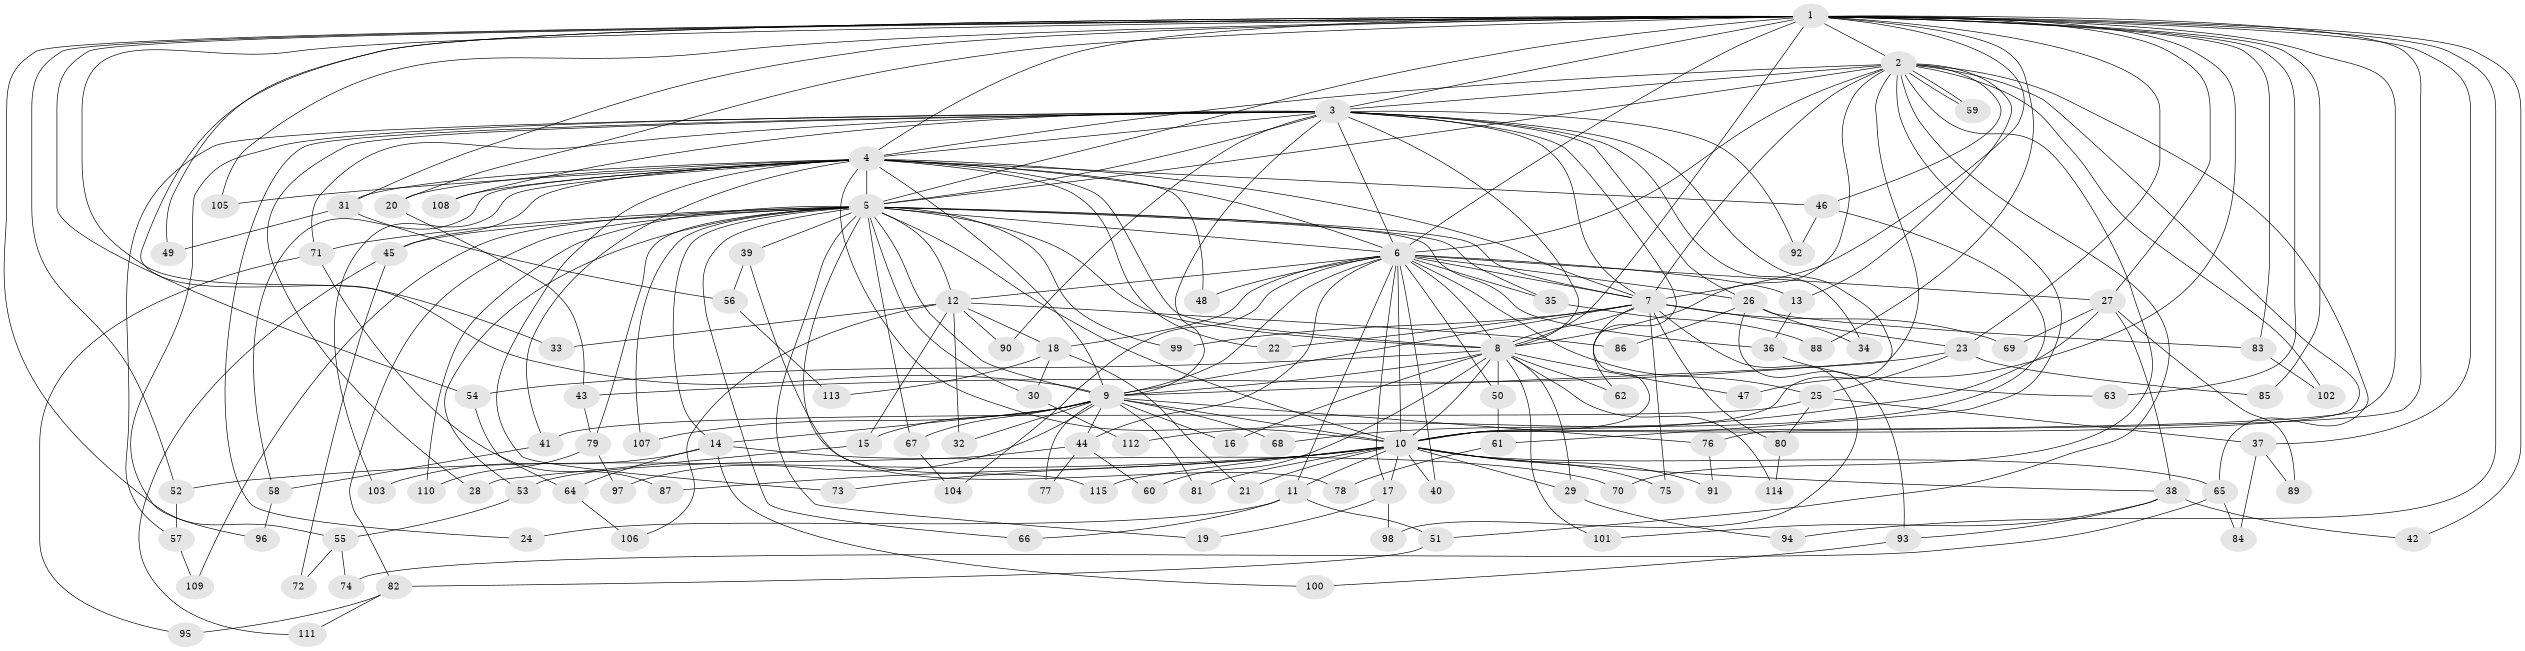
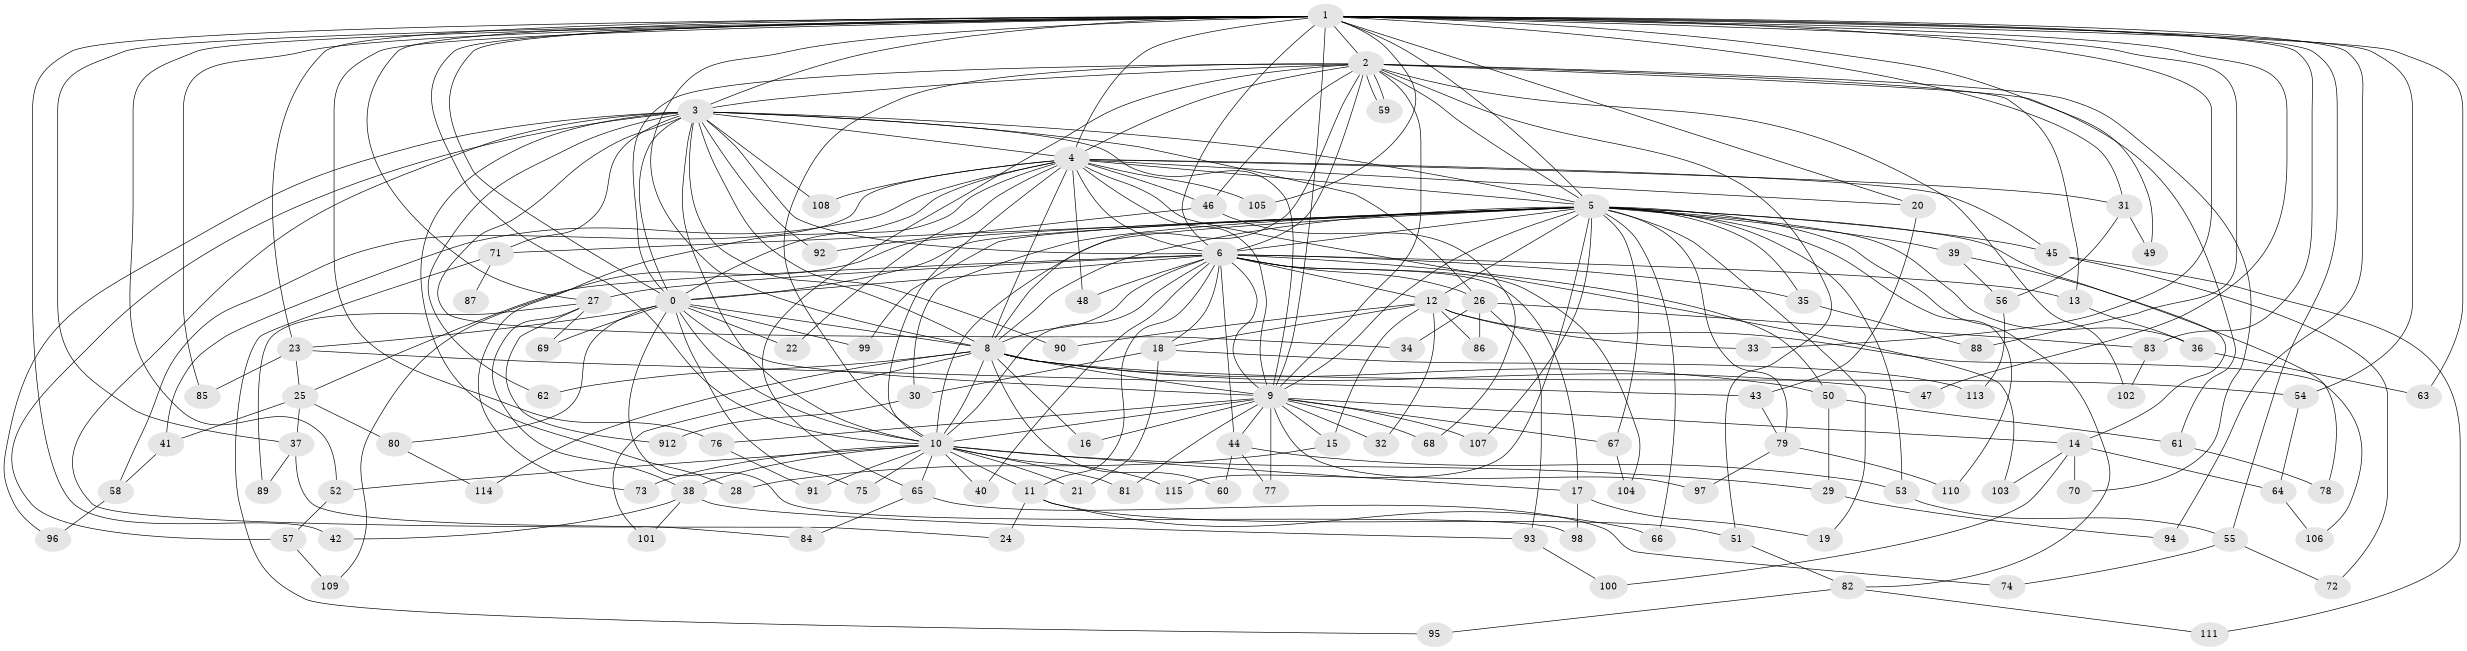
(1649, 301) -> (673, 301)
(1556, 410) -> (1829, 444)
(1131, 444) -> (668, 444)
(876, 477) -> none
